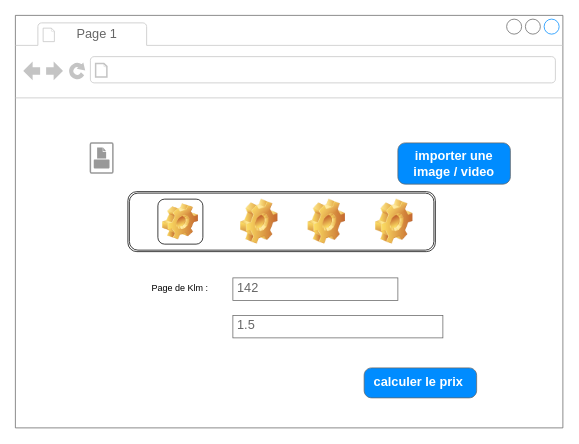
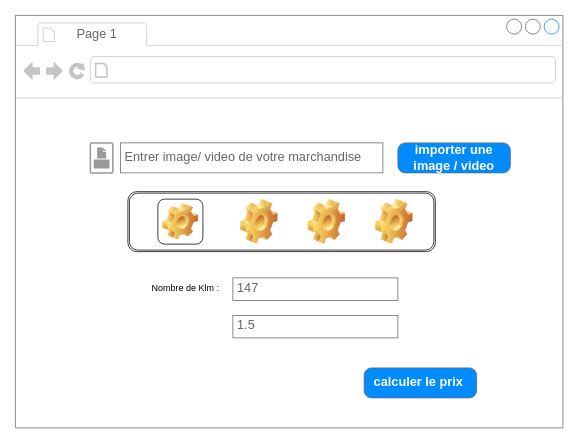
none -> (252, 158)
(454, 164) -> (454, 158)
(248, 288) -> (248, 288)
(179, 289) -> (184, 289)
(338, 327) -> (315, 327)
